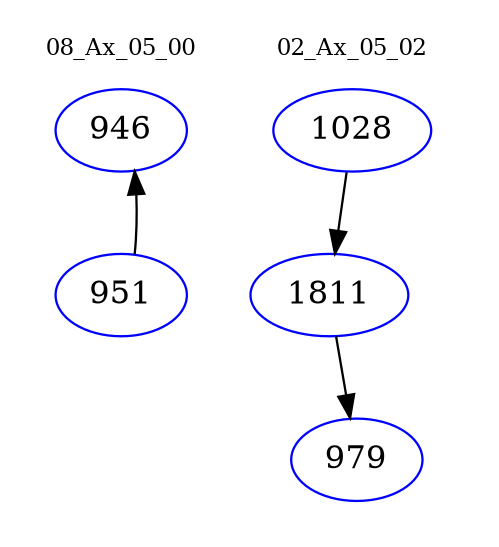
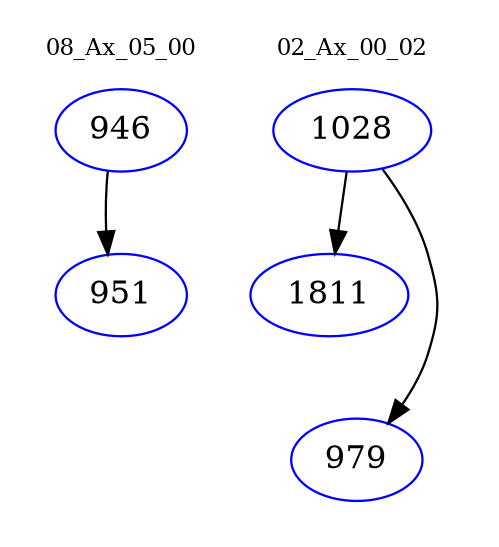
(352, 49) -> (352, 49)
(137, 225) -> (106, 201)
(341, 366) -> (435, 284)
